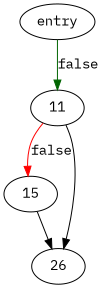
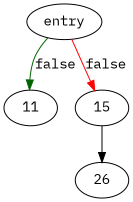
(31, 143) -> (81, 60)
(75, 182) -> none
